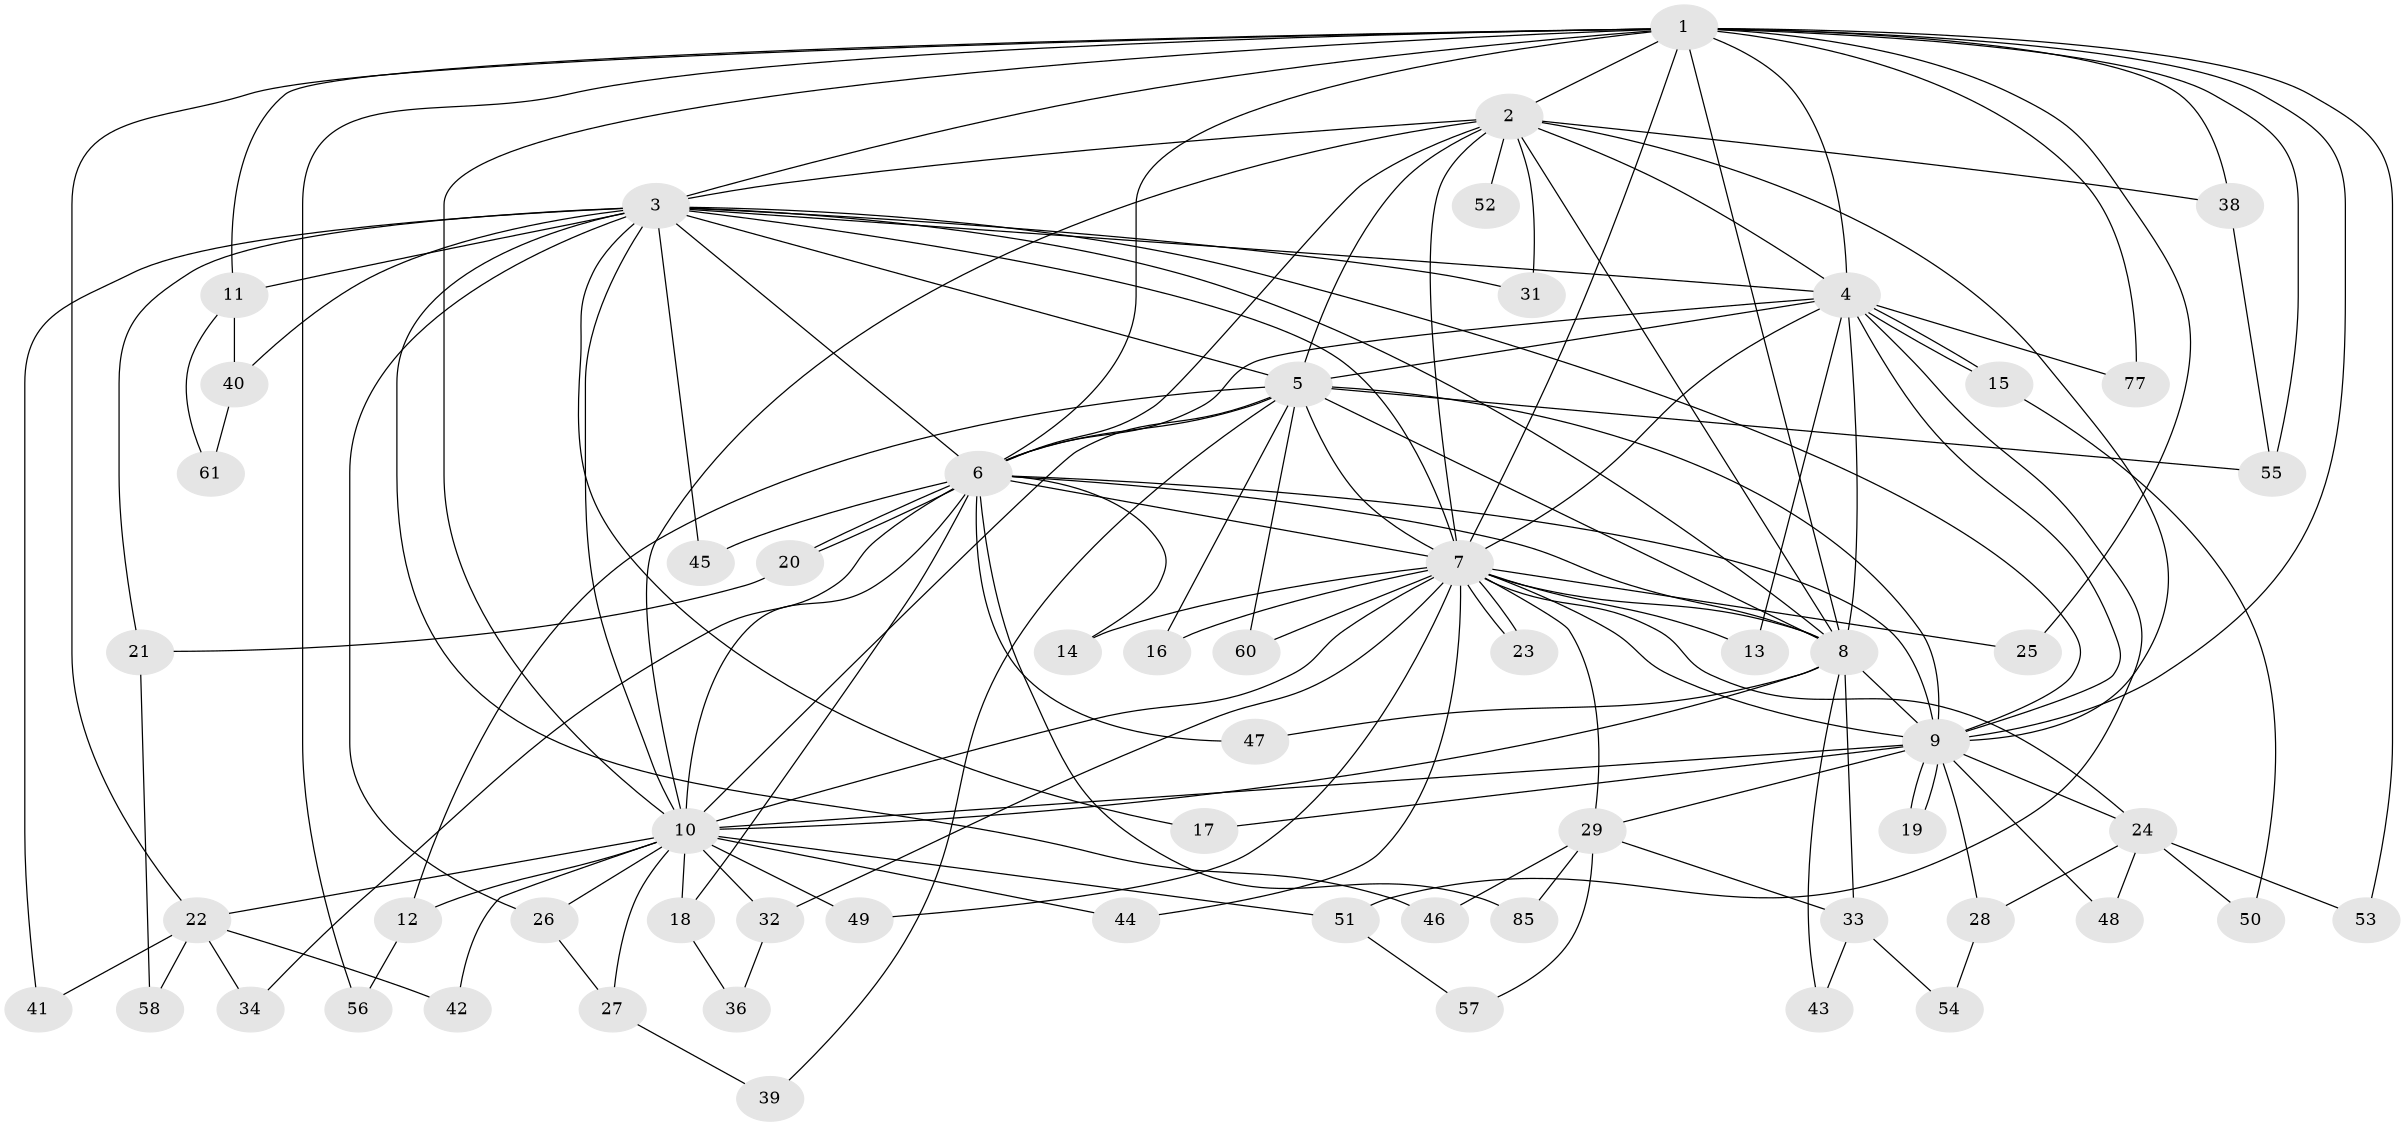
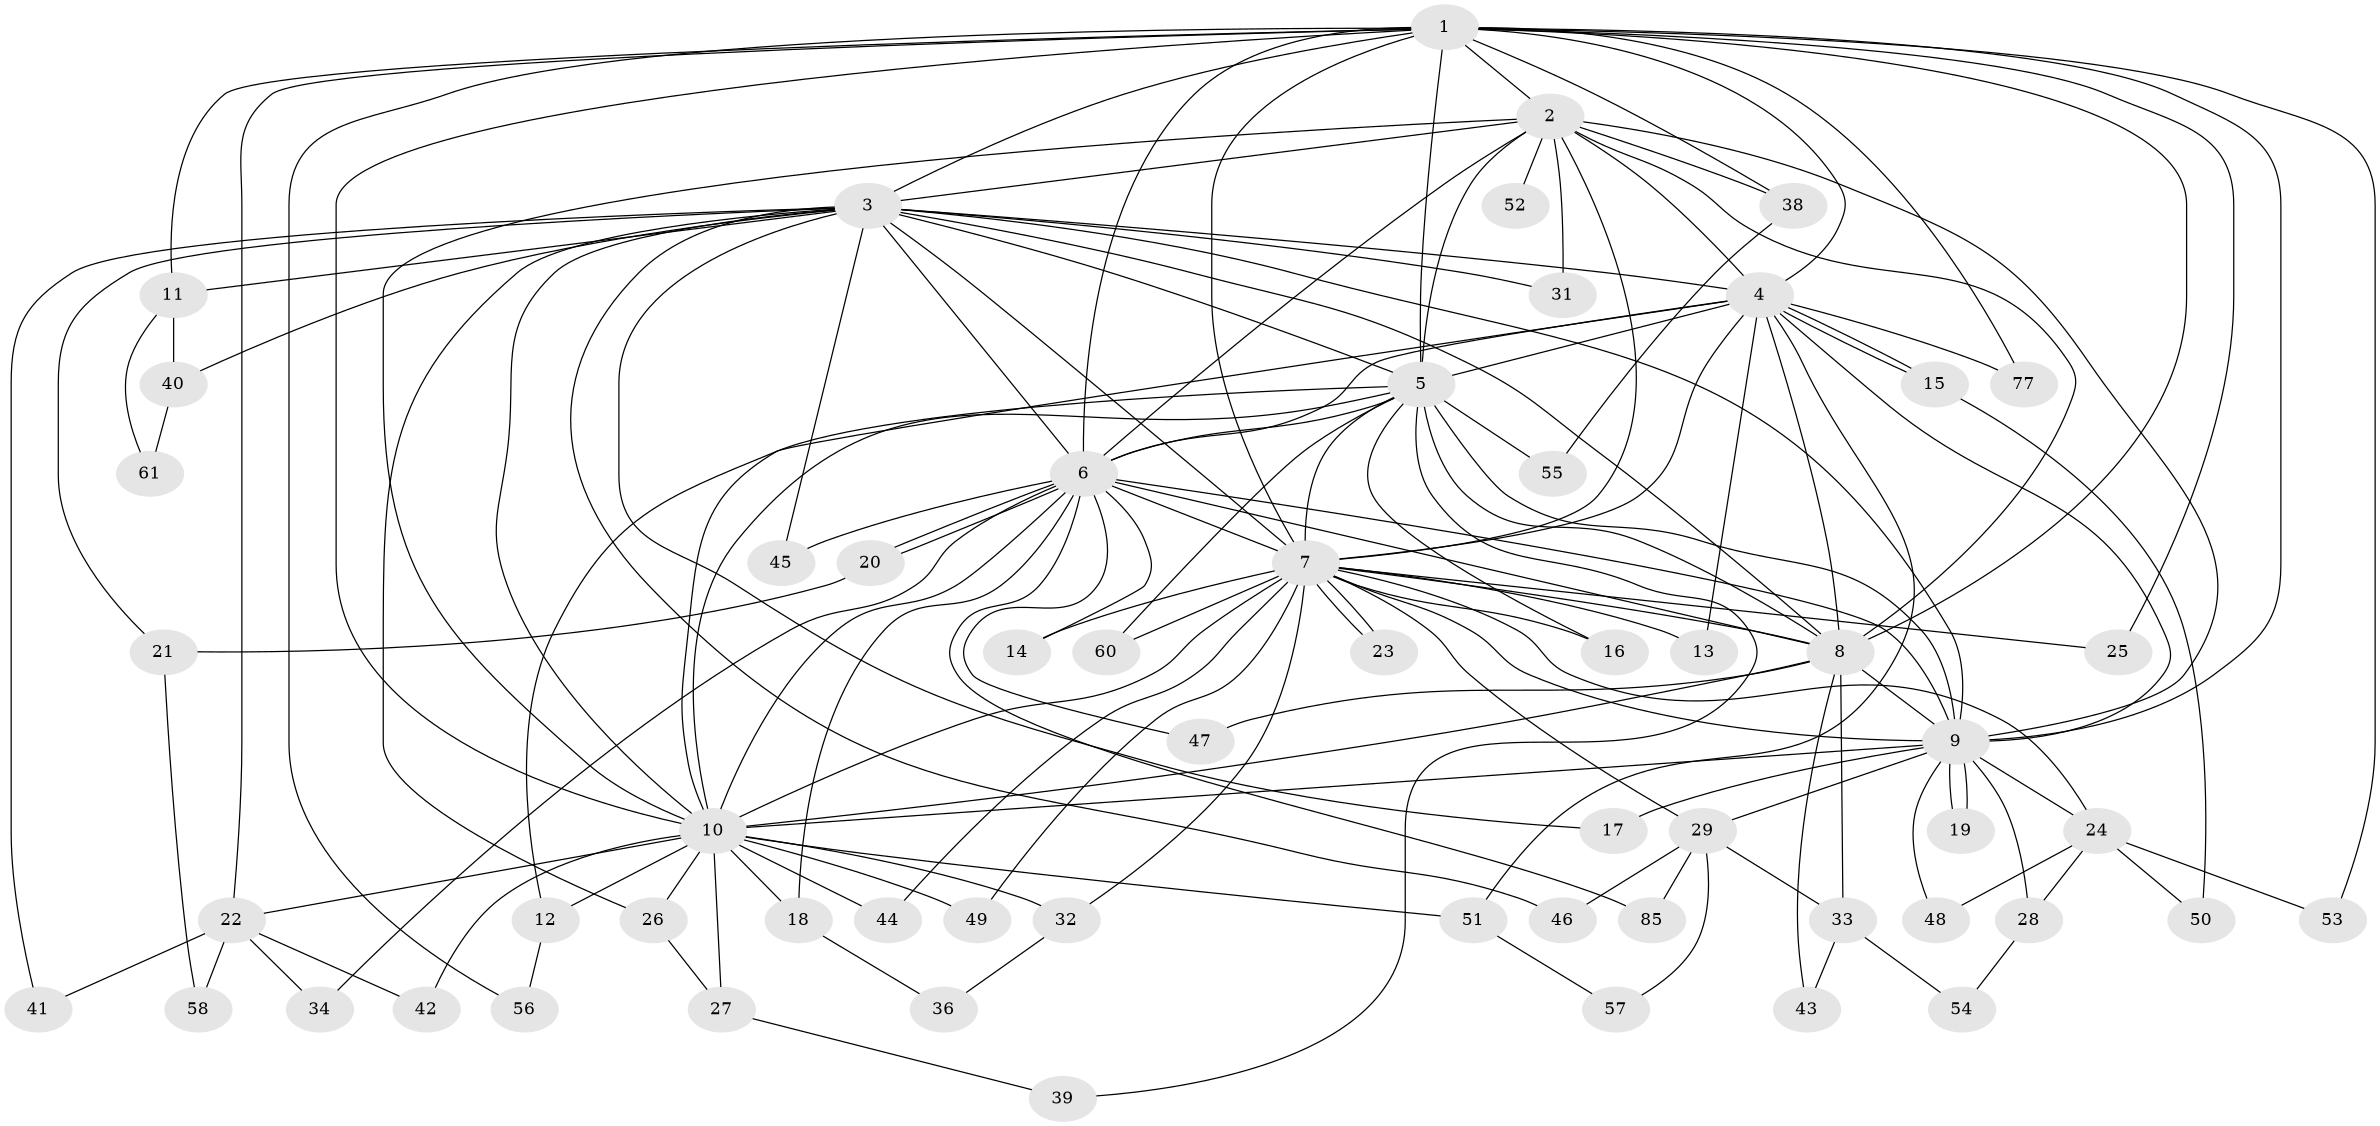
(2164, 76) -> (1425, 213)
none -> (1124, 392)
